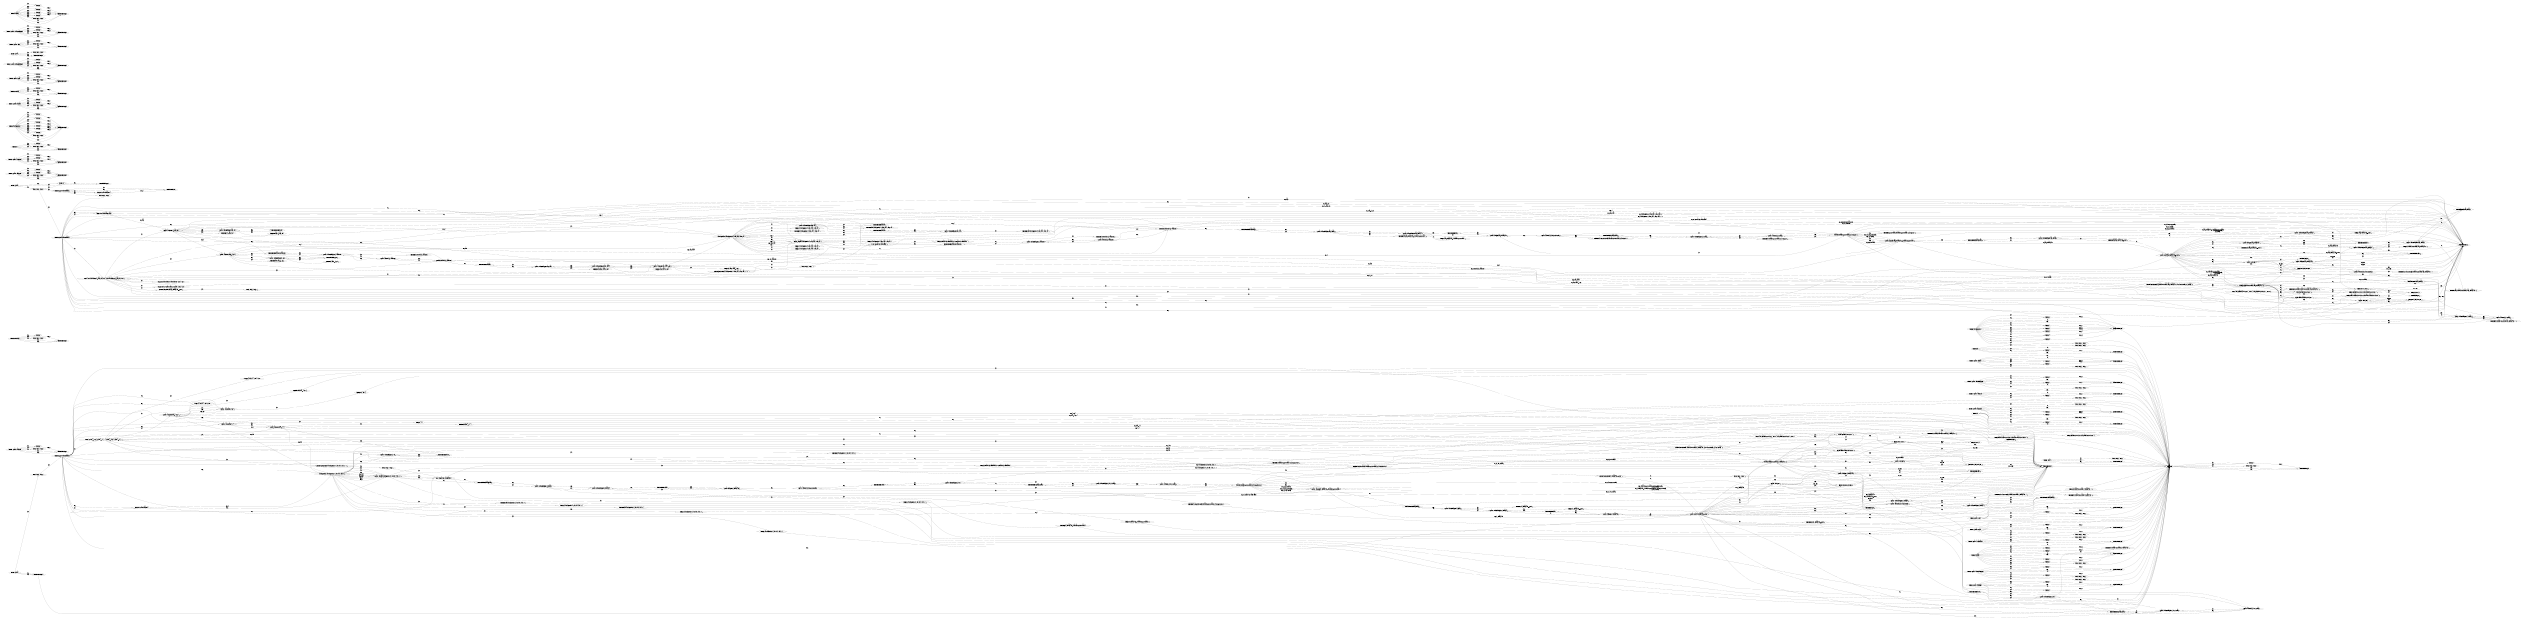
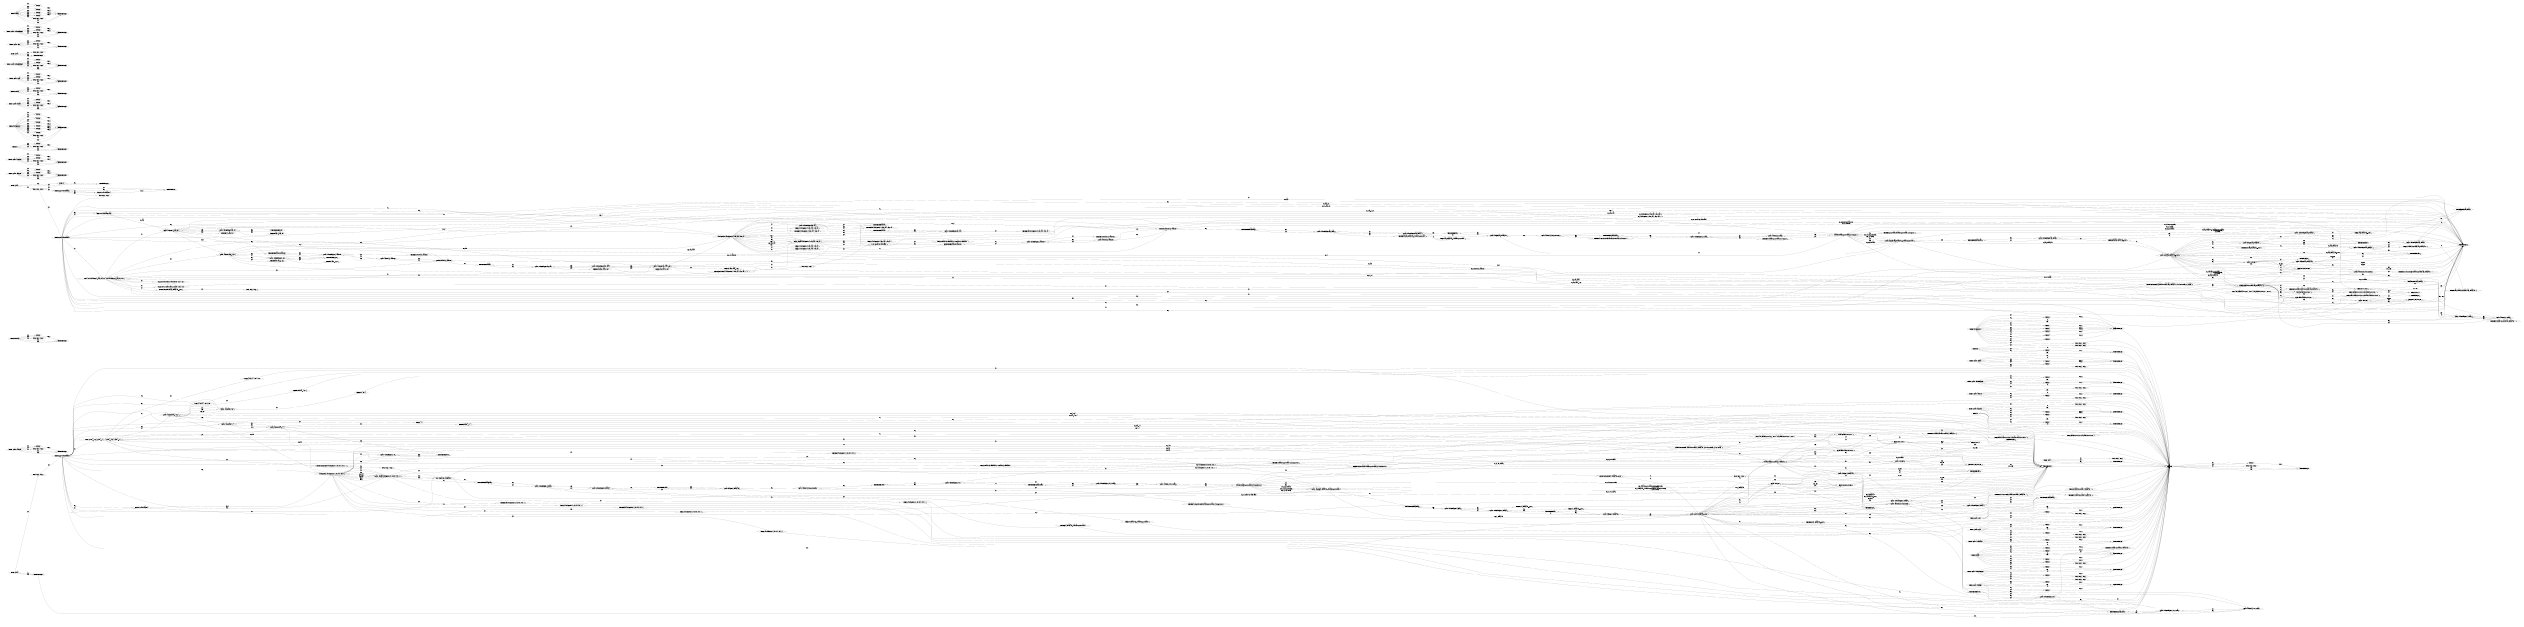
(781, 259) -> (820, 252)
